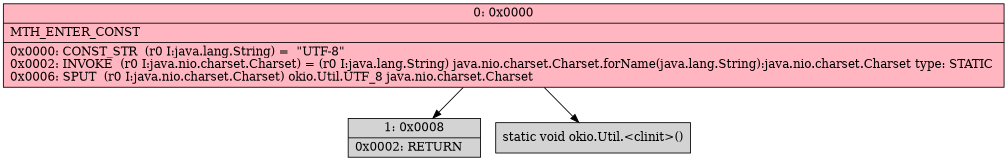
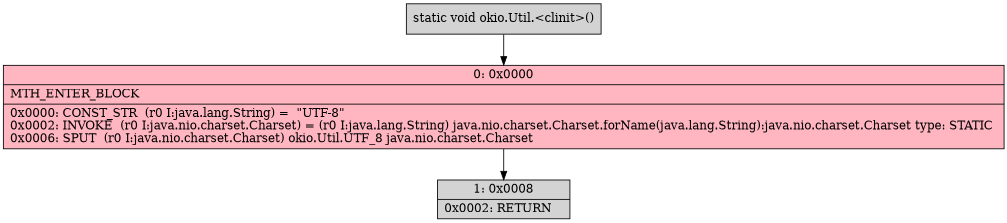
(75, 32) -> (75, 94)
(558, 102) -> (504, 46)
